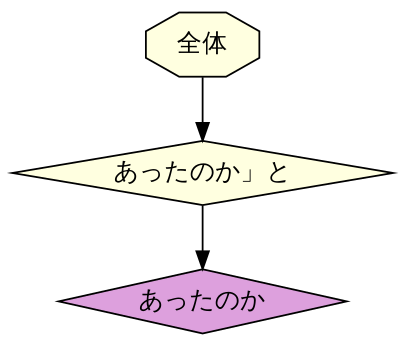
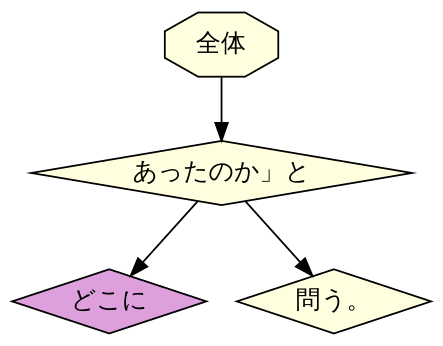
(203, 301) -> (109, 301)
none -> (334, 301)
